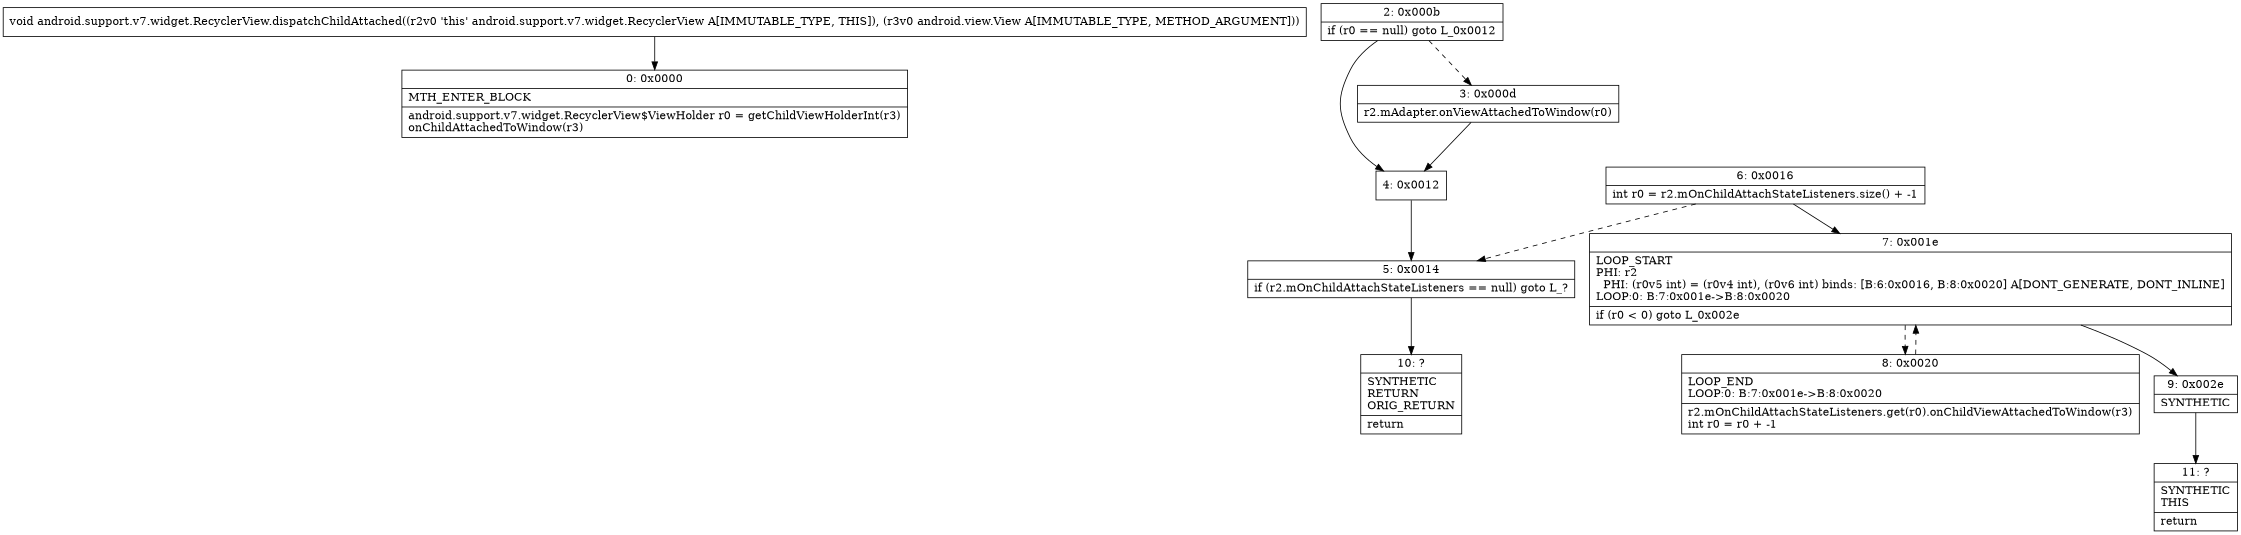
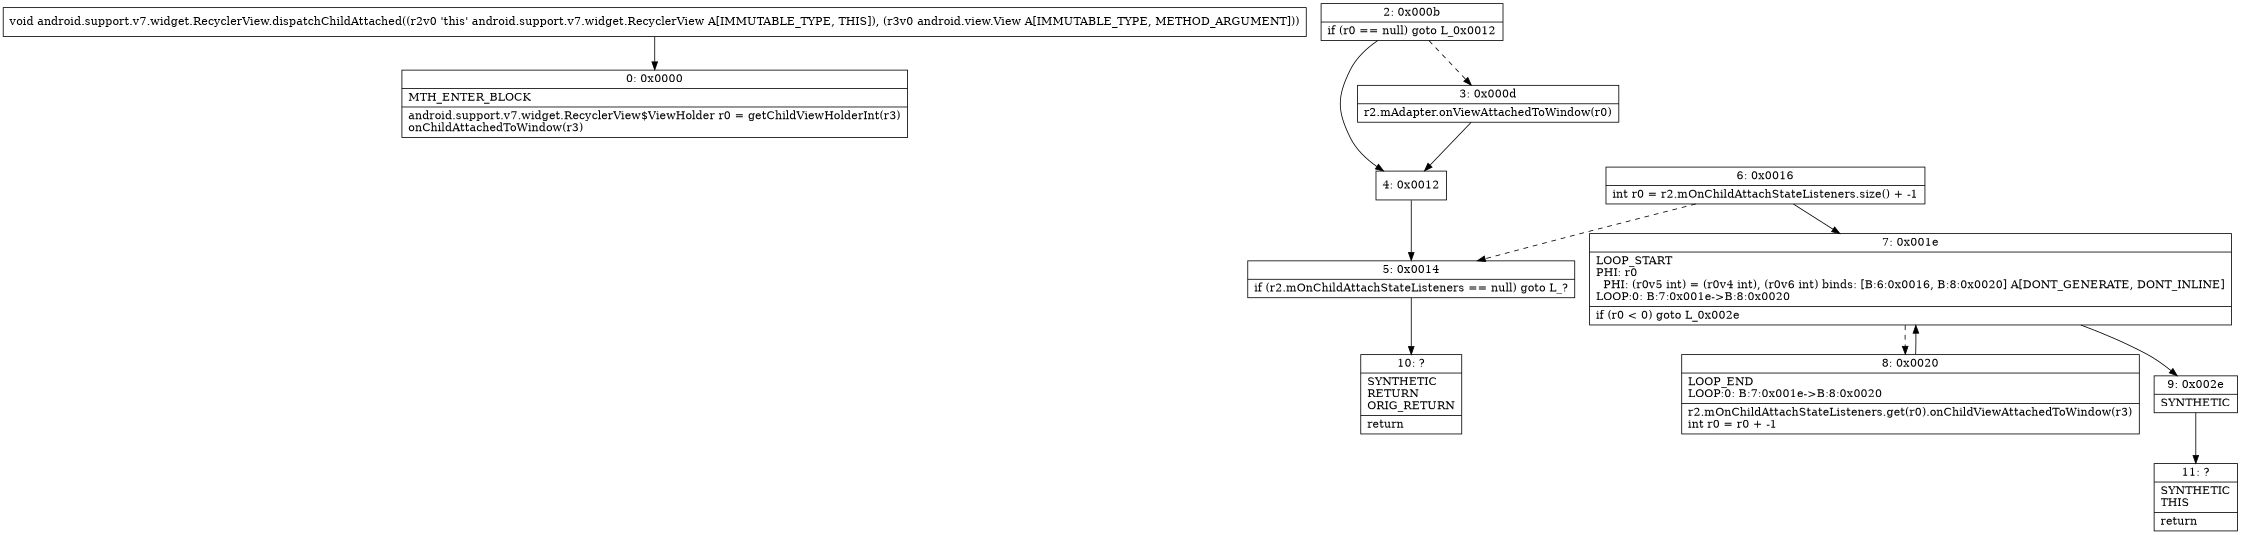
(1619, 273) -> (1619, 273)
(1916, 344) -> (1916, 344)
